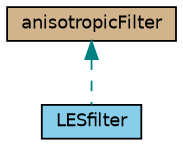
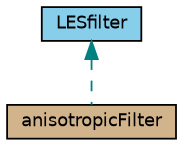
(92, 82) -> (92, 82)
